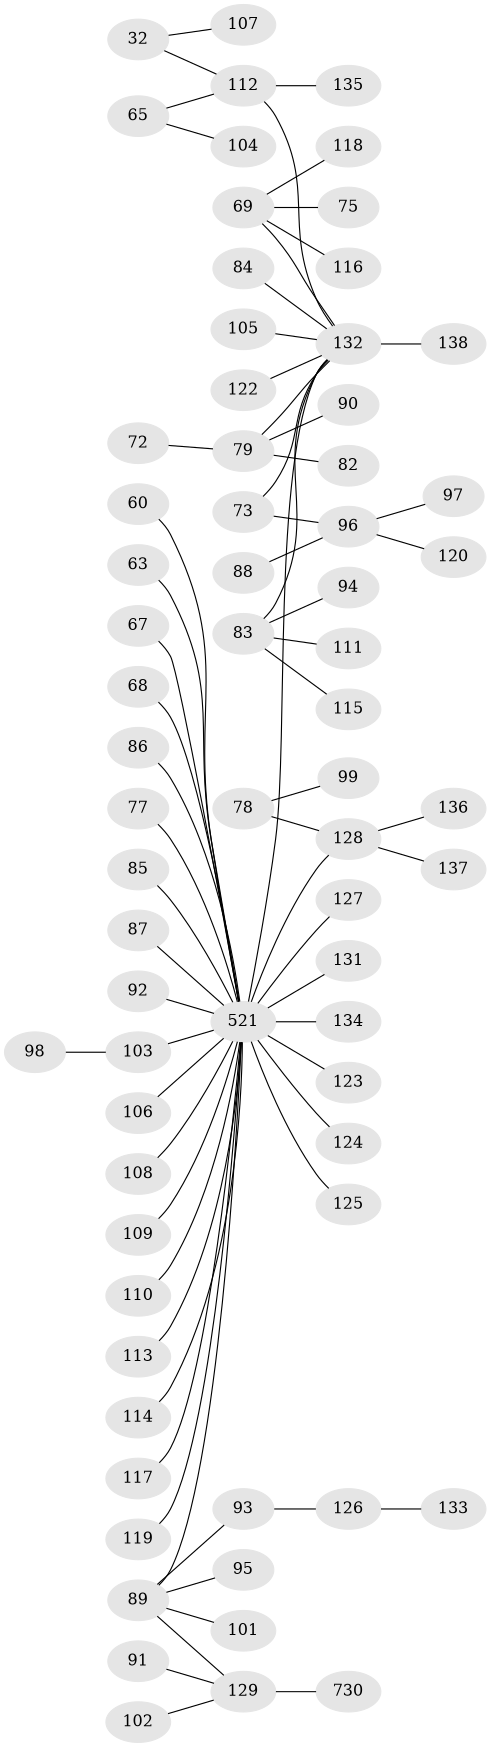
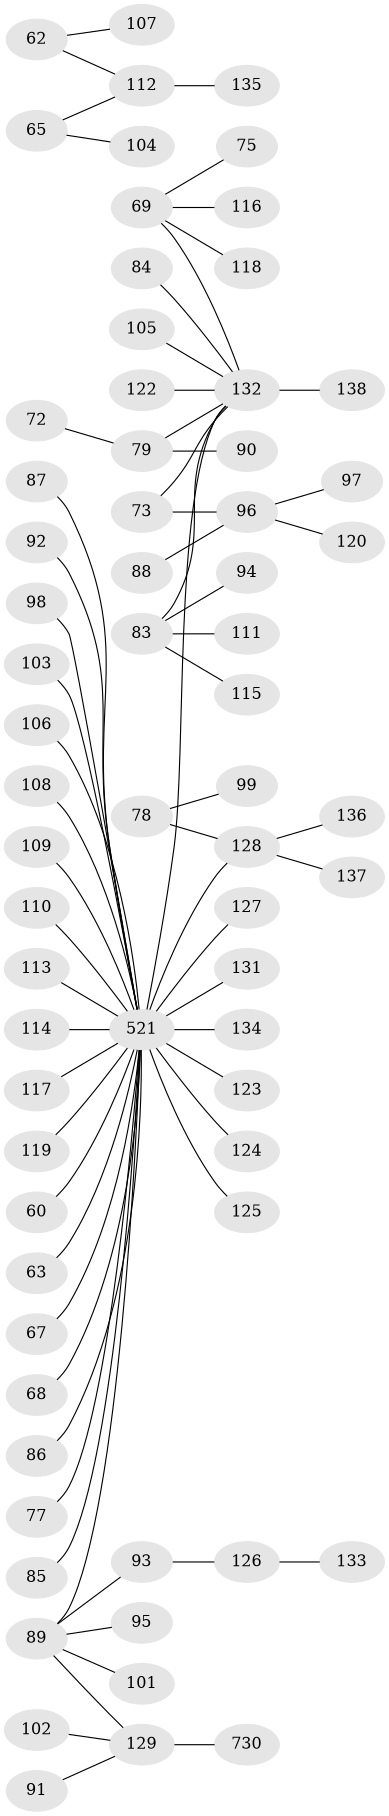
(138, 39) -> (37, 39)
(299, 219) -> none
(348, 466) -> none
(86, 1052) -> (88, 733)
